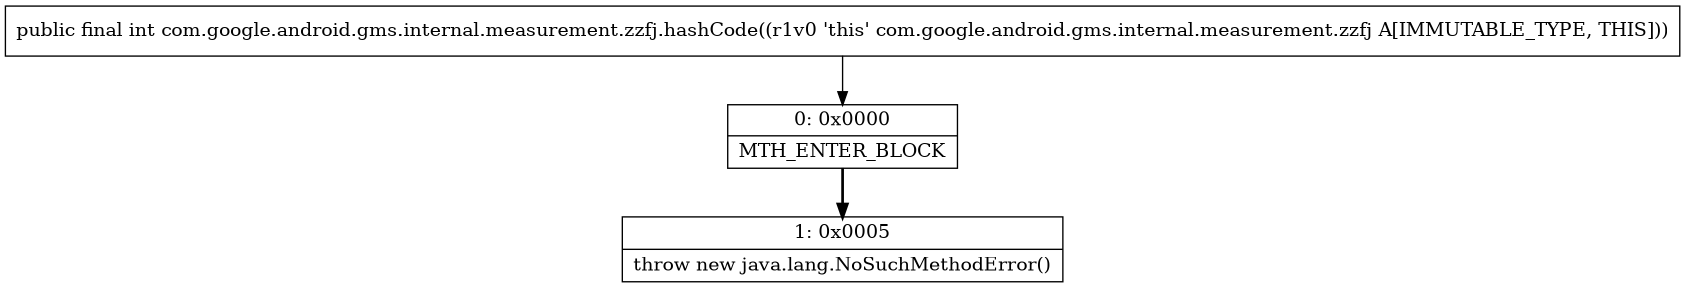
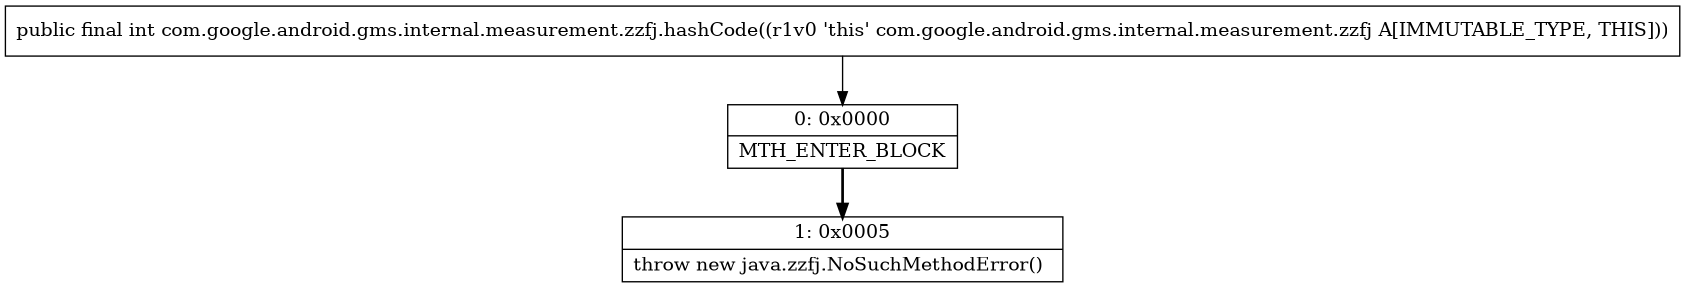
(843, 265) -> (839, 265)
